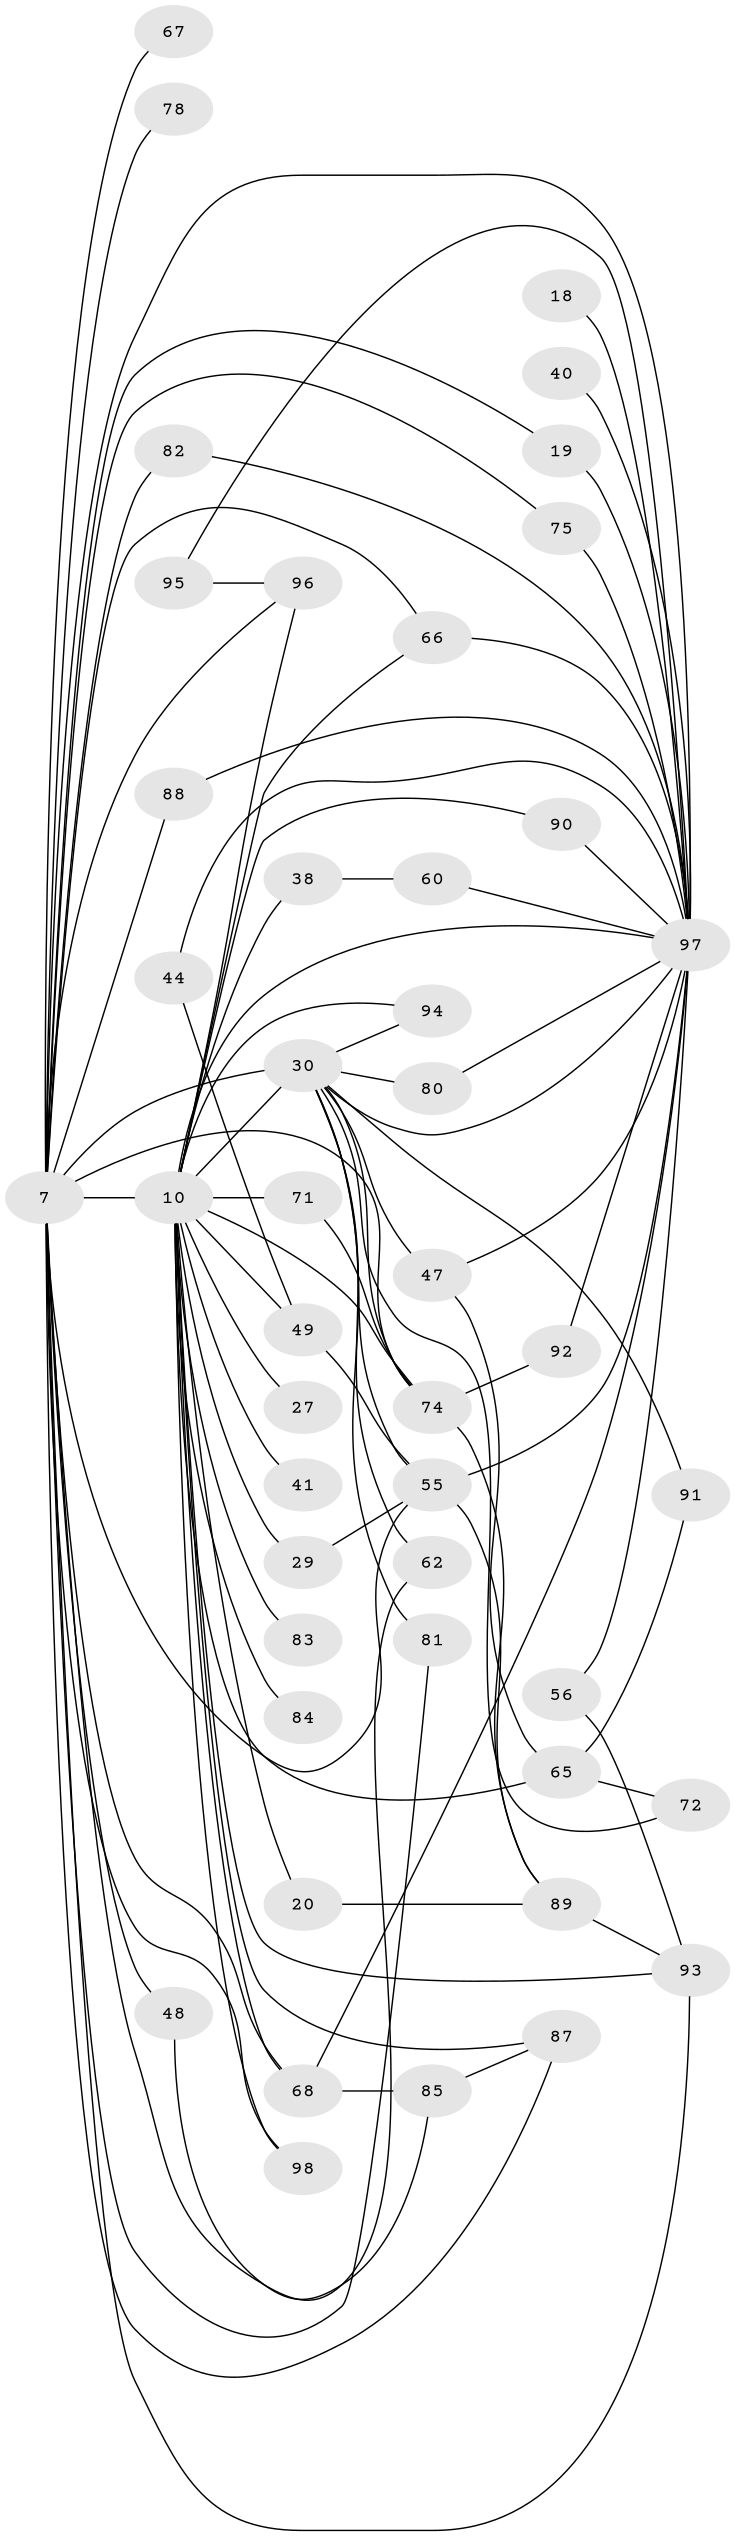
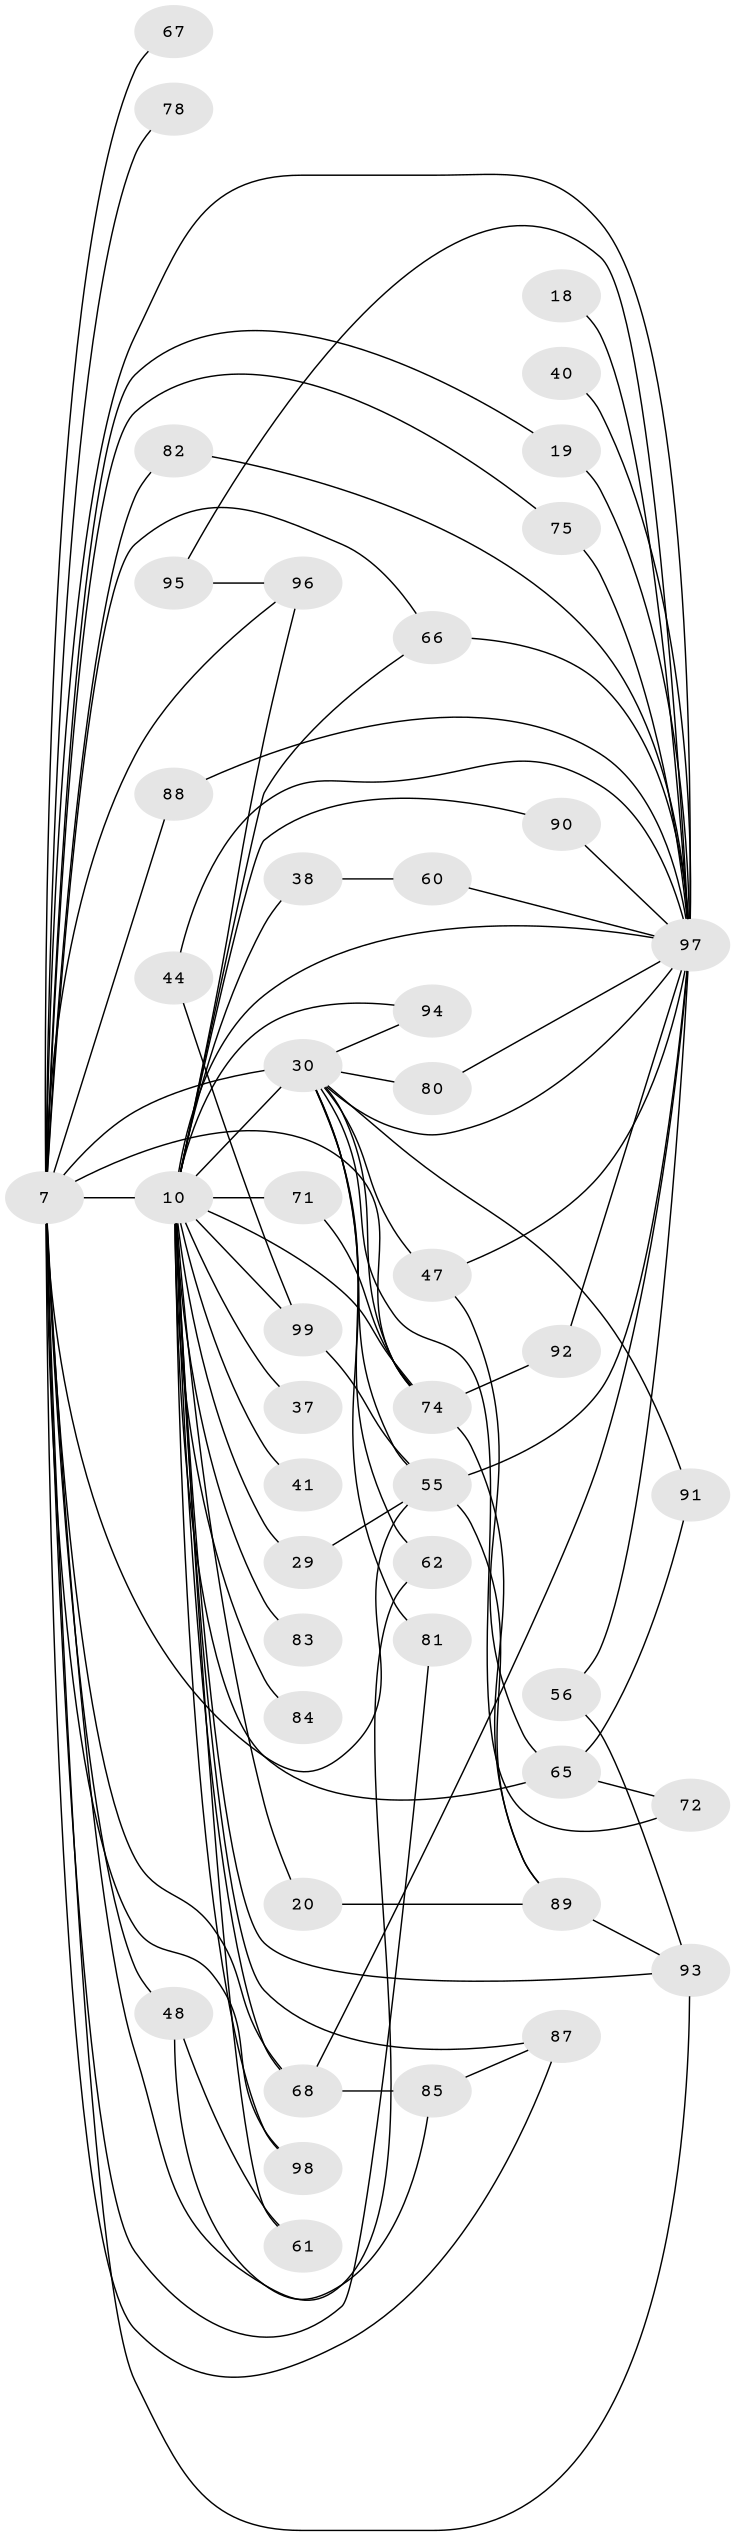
(303, 1330) -> (303, 1330)
(303, 1407) -> (303, 1407)
none -> (303, 2246)
